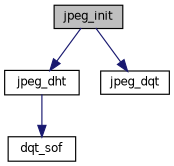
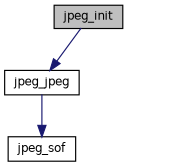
(42, 83) -> (42, 83)
(135, 83) -> none
(42, 149) -> (42, 149)
